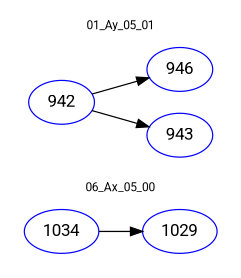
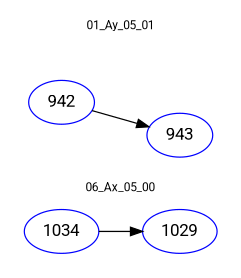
(180, 69) -> none
